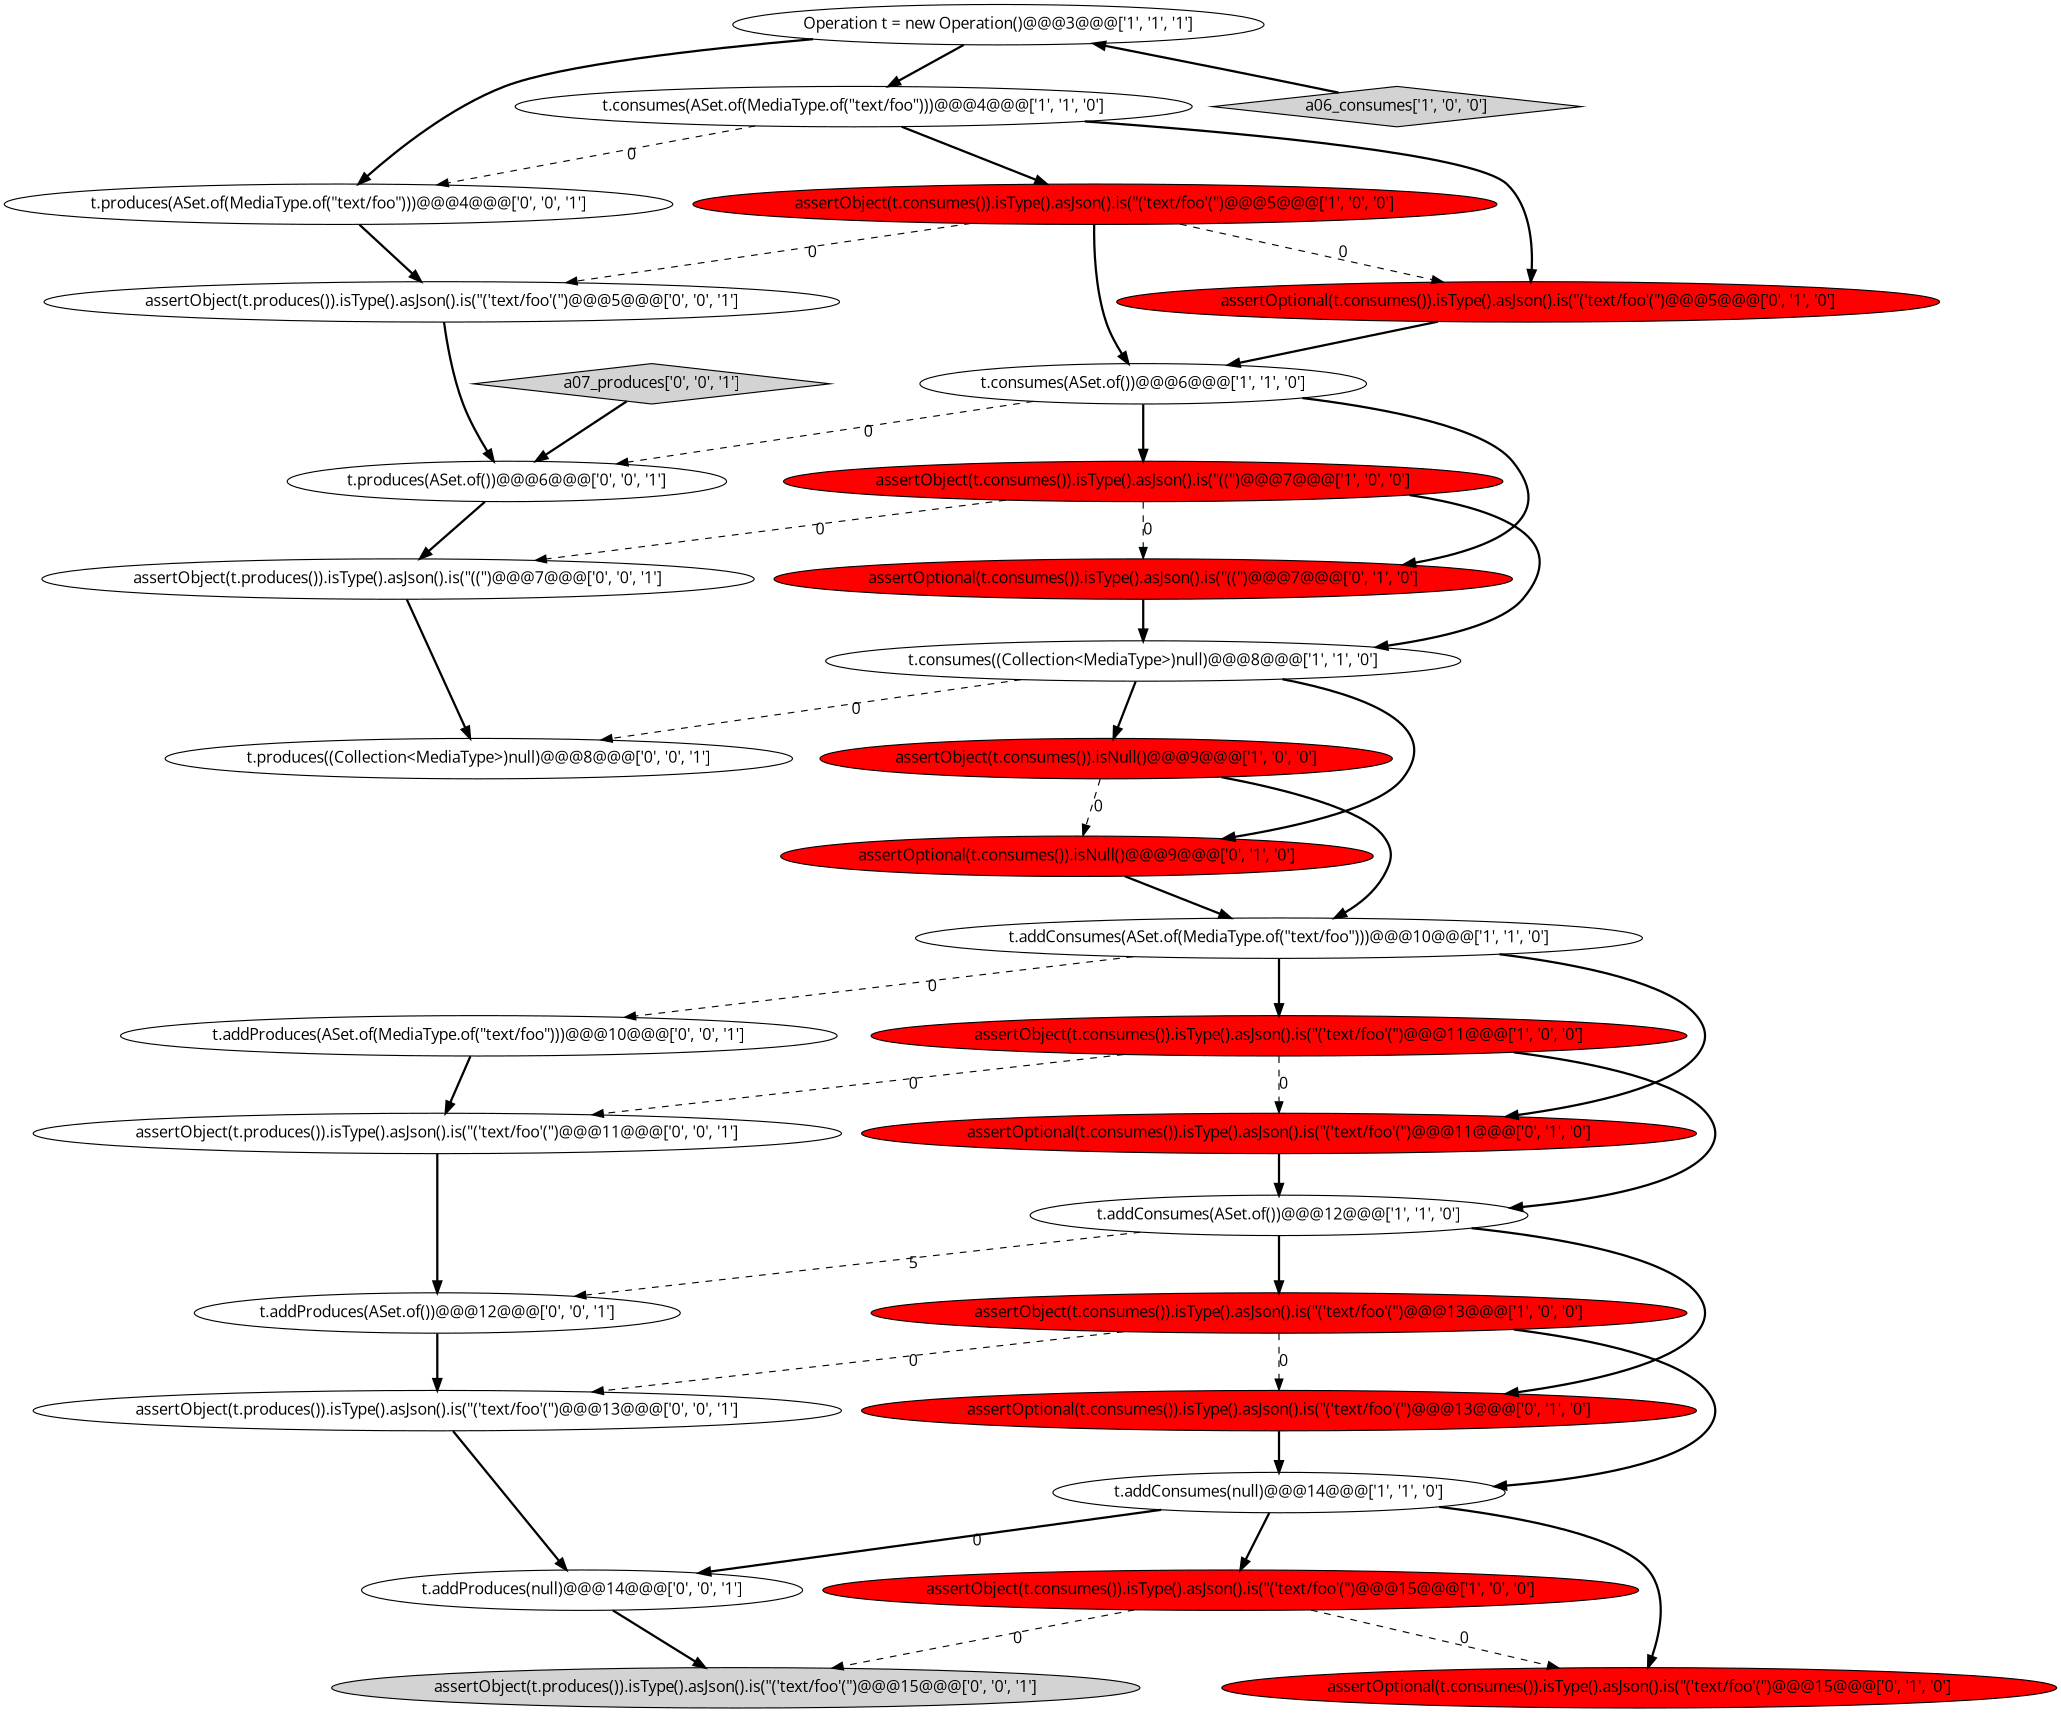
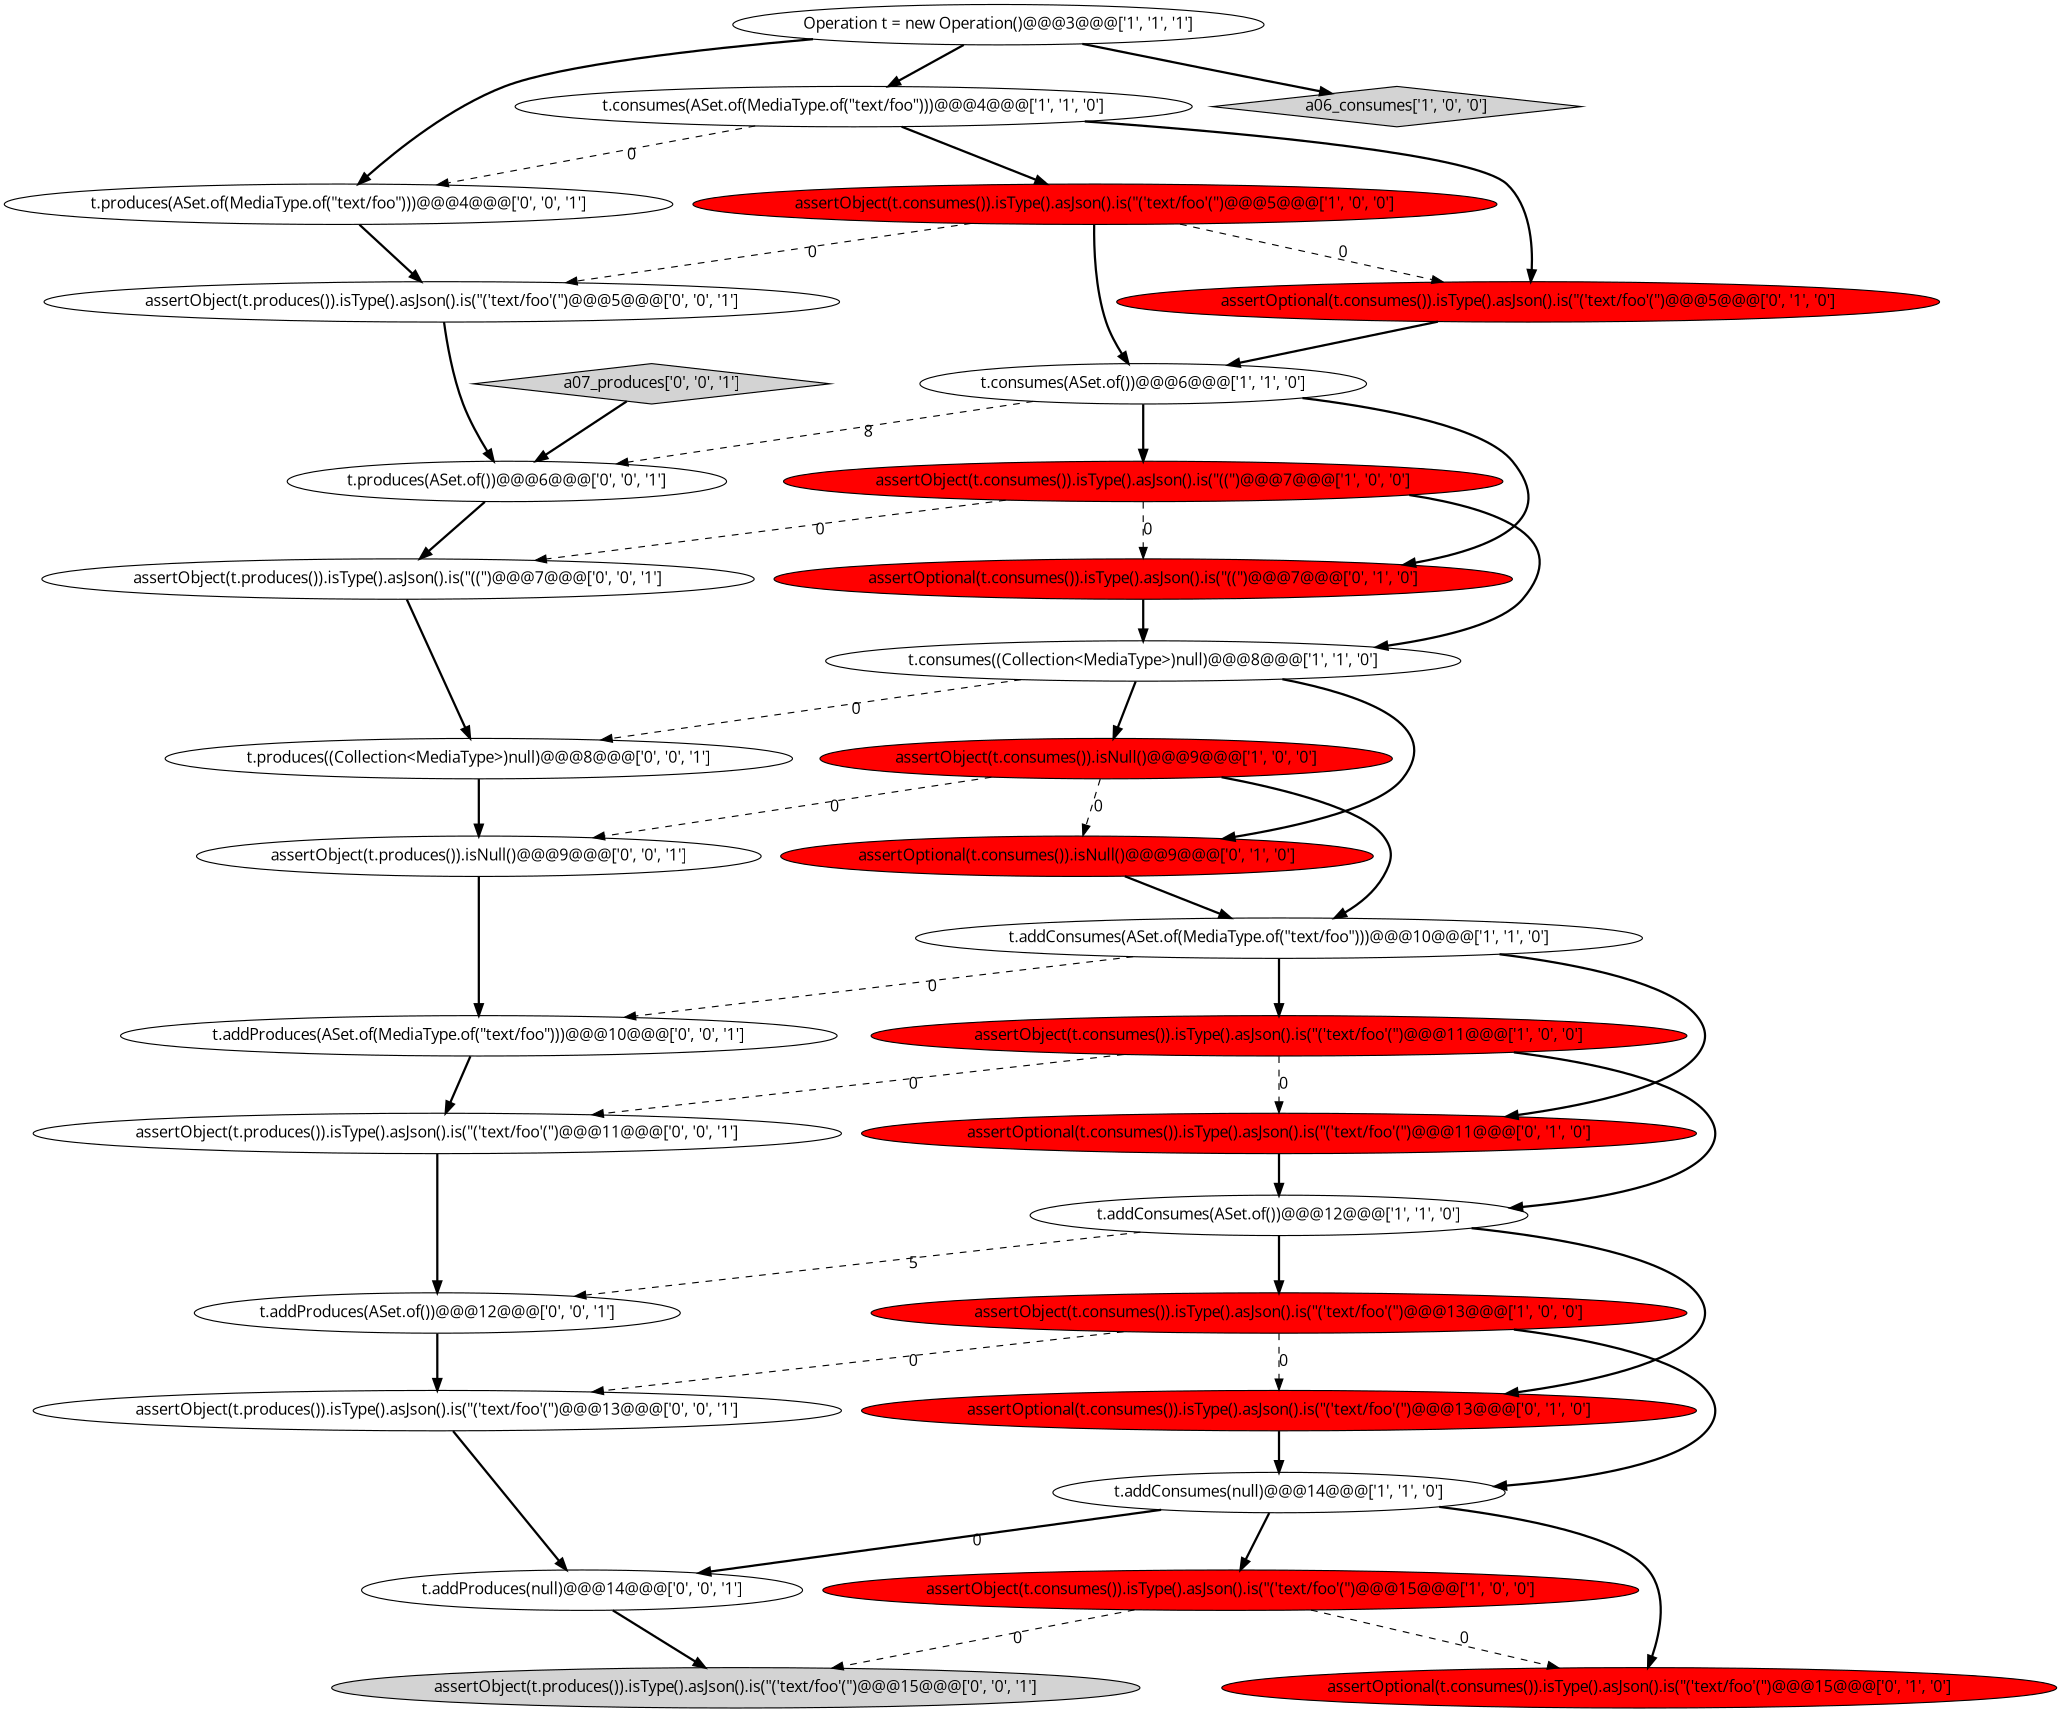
(1222, 69) -> (1201, 68)
(869, 433) -> (869, 433)
none -> (479, 856)
